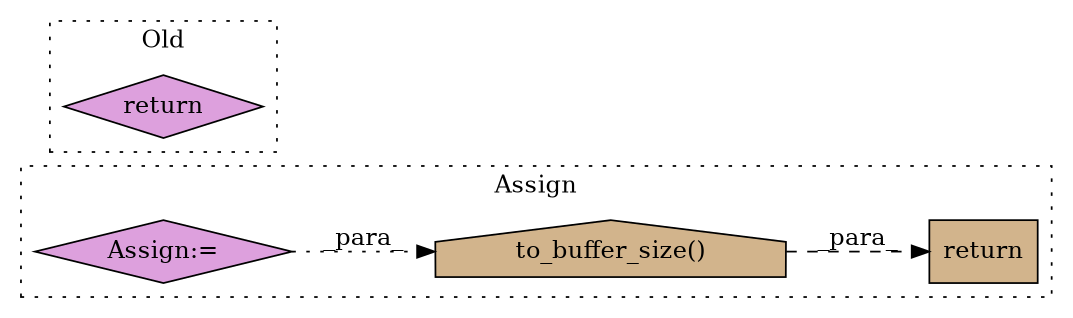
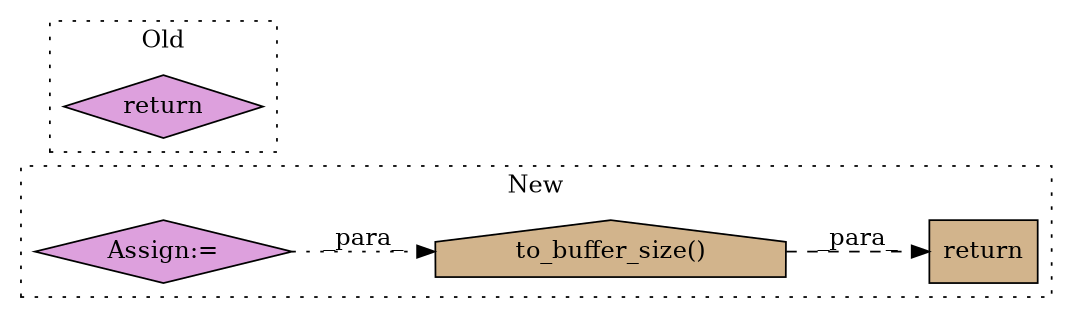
(536, 186) -> (536, 186)
